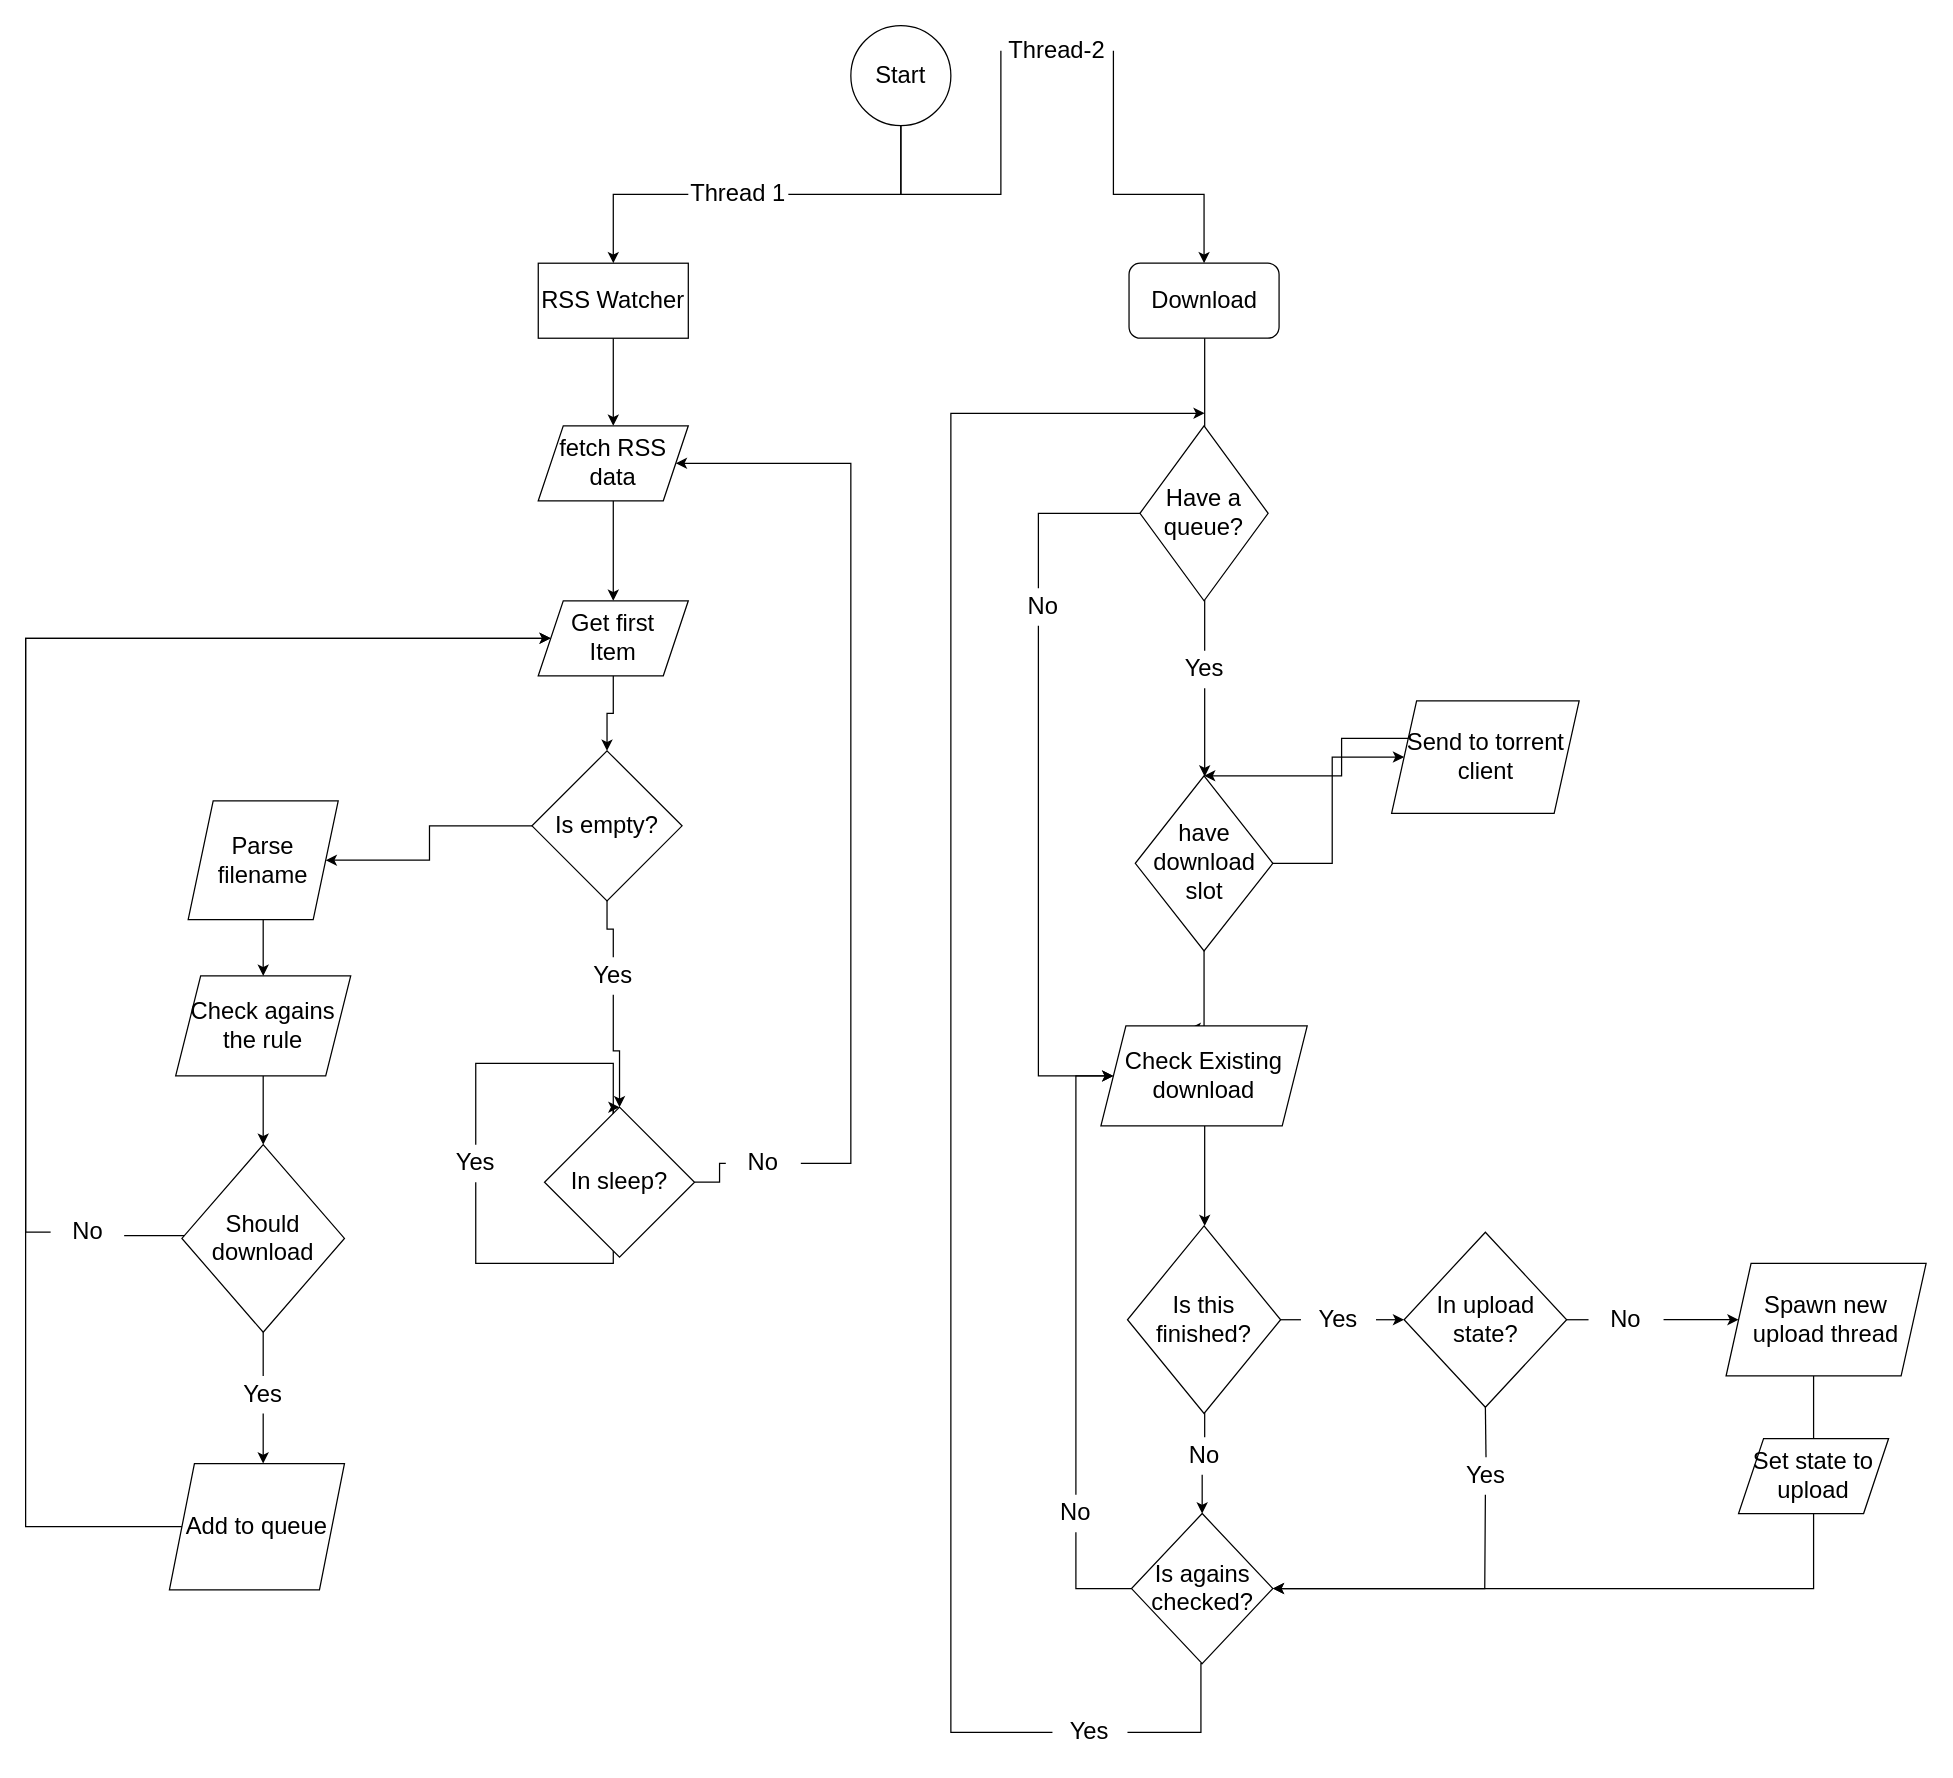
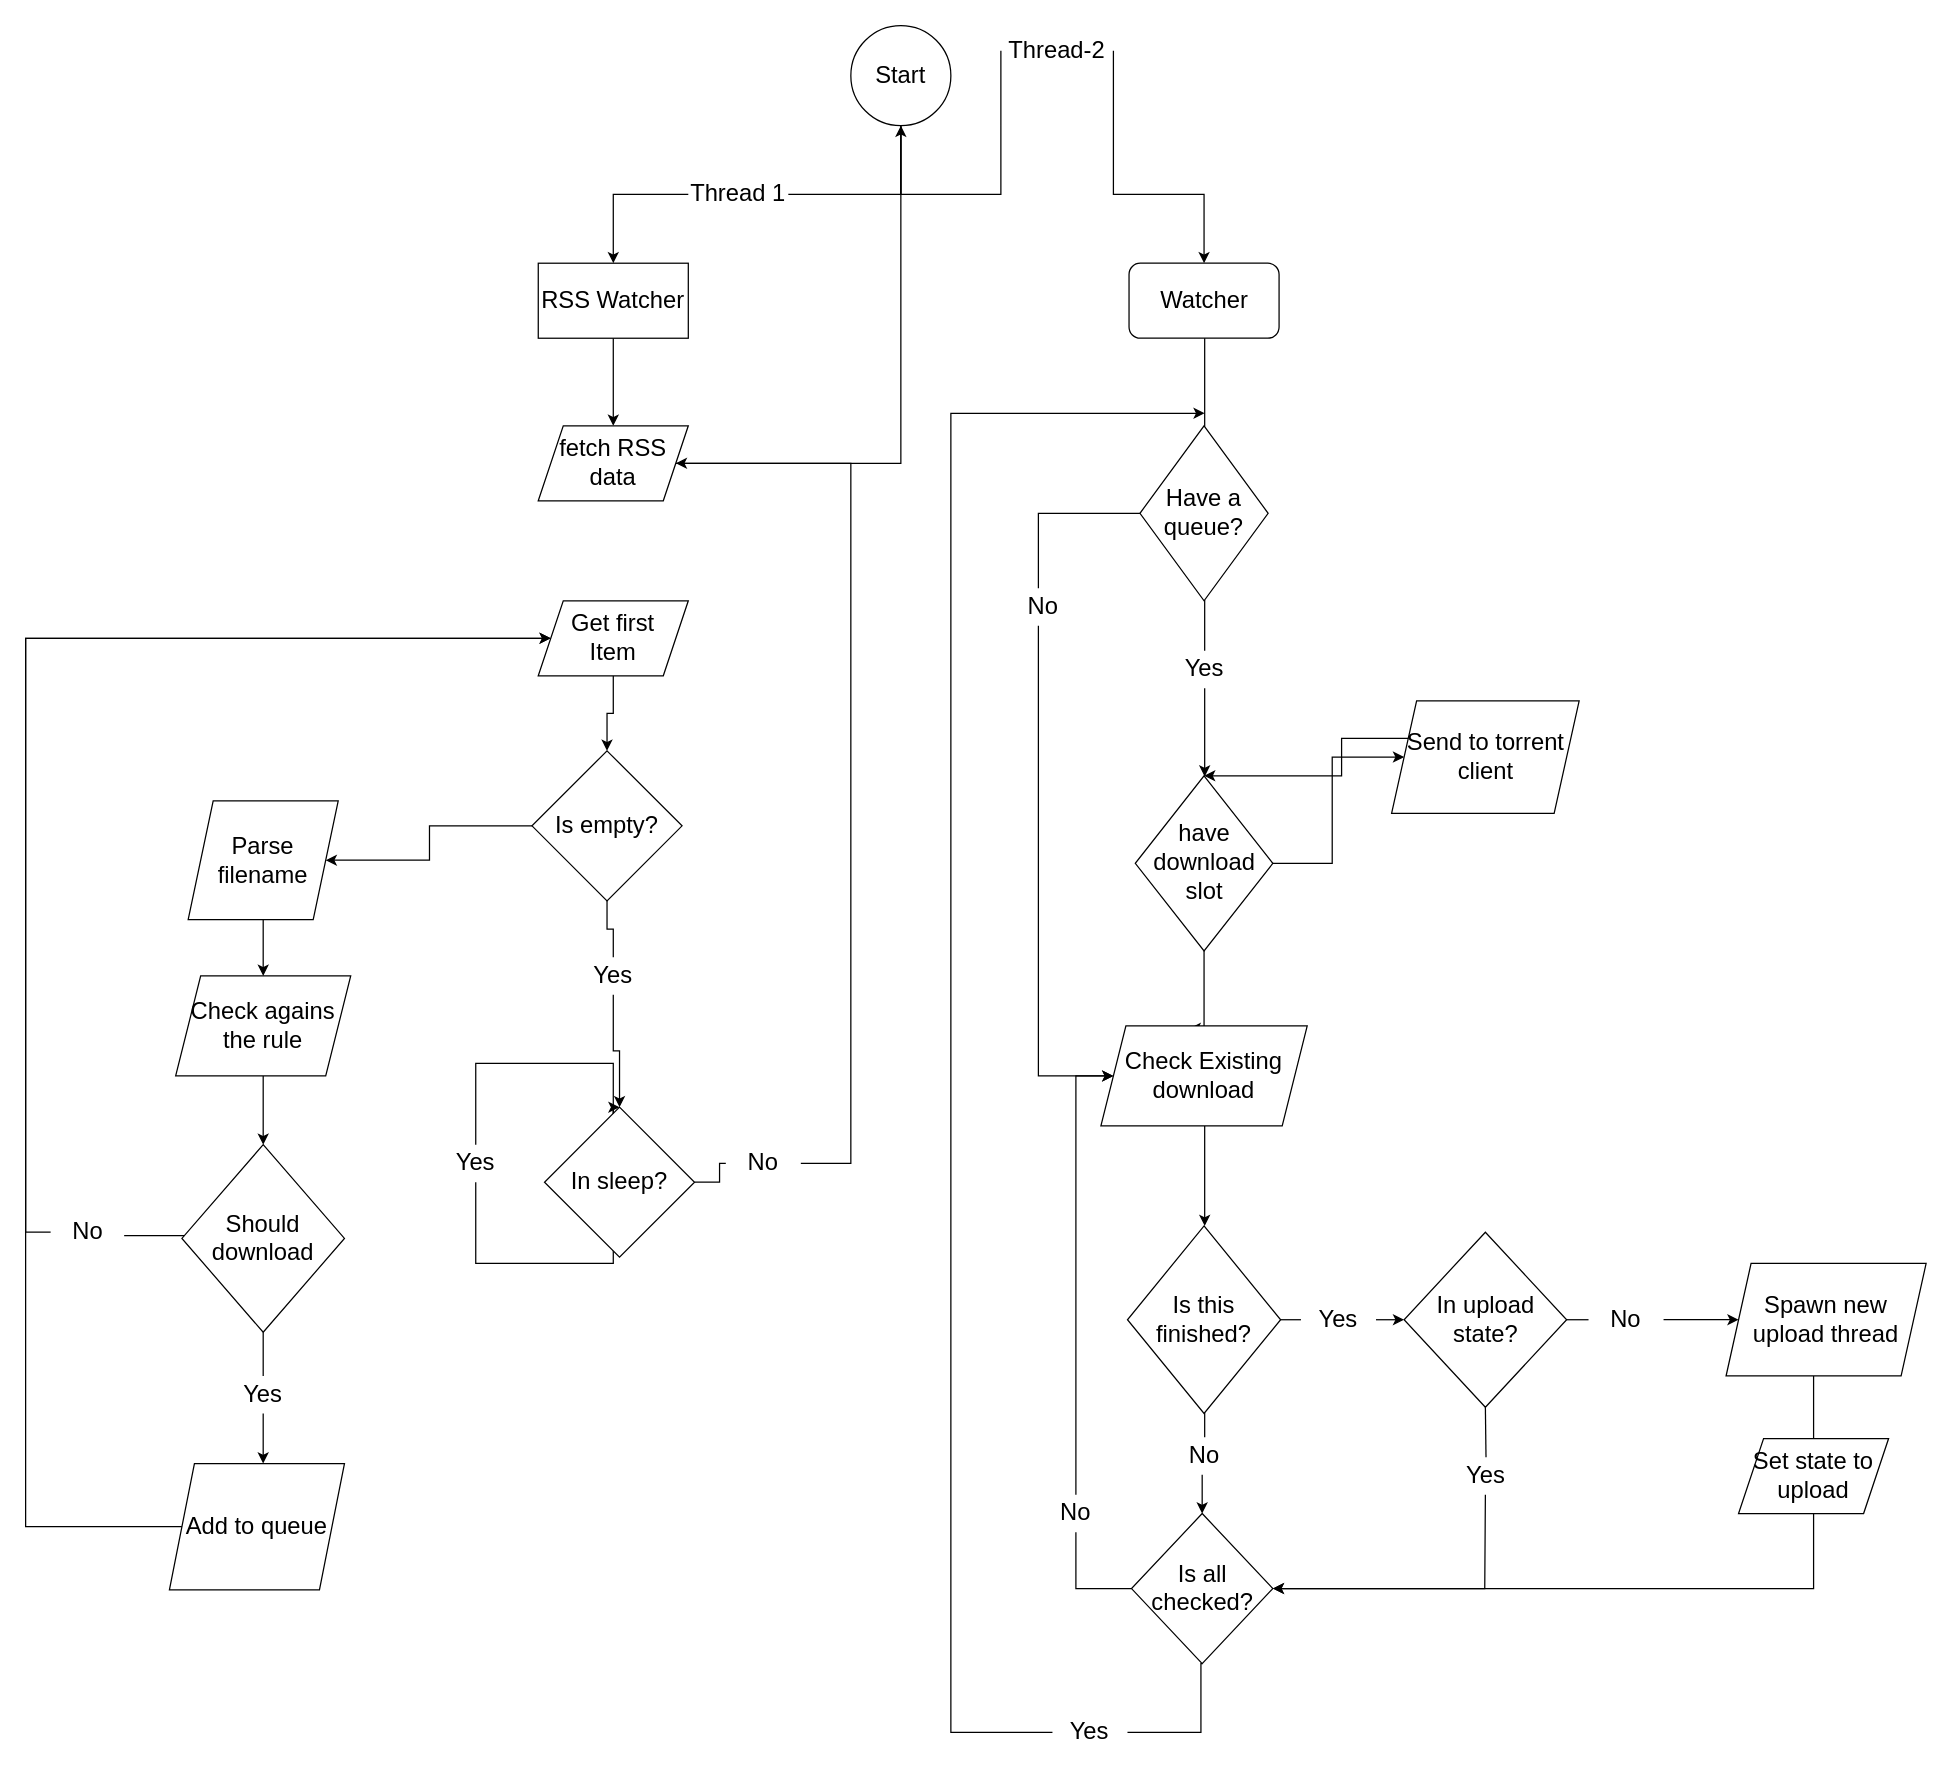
(1204, 301) -> (1204, 301)
(613, 547) -> (901, 355)
(1203, 1588) -> (1203, 1588)
